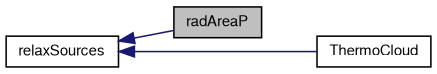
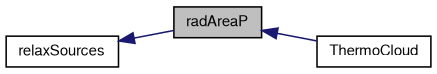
(226, 52) -> (297, 37)
